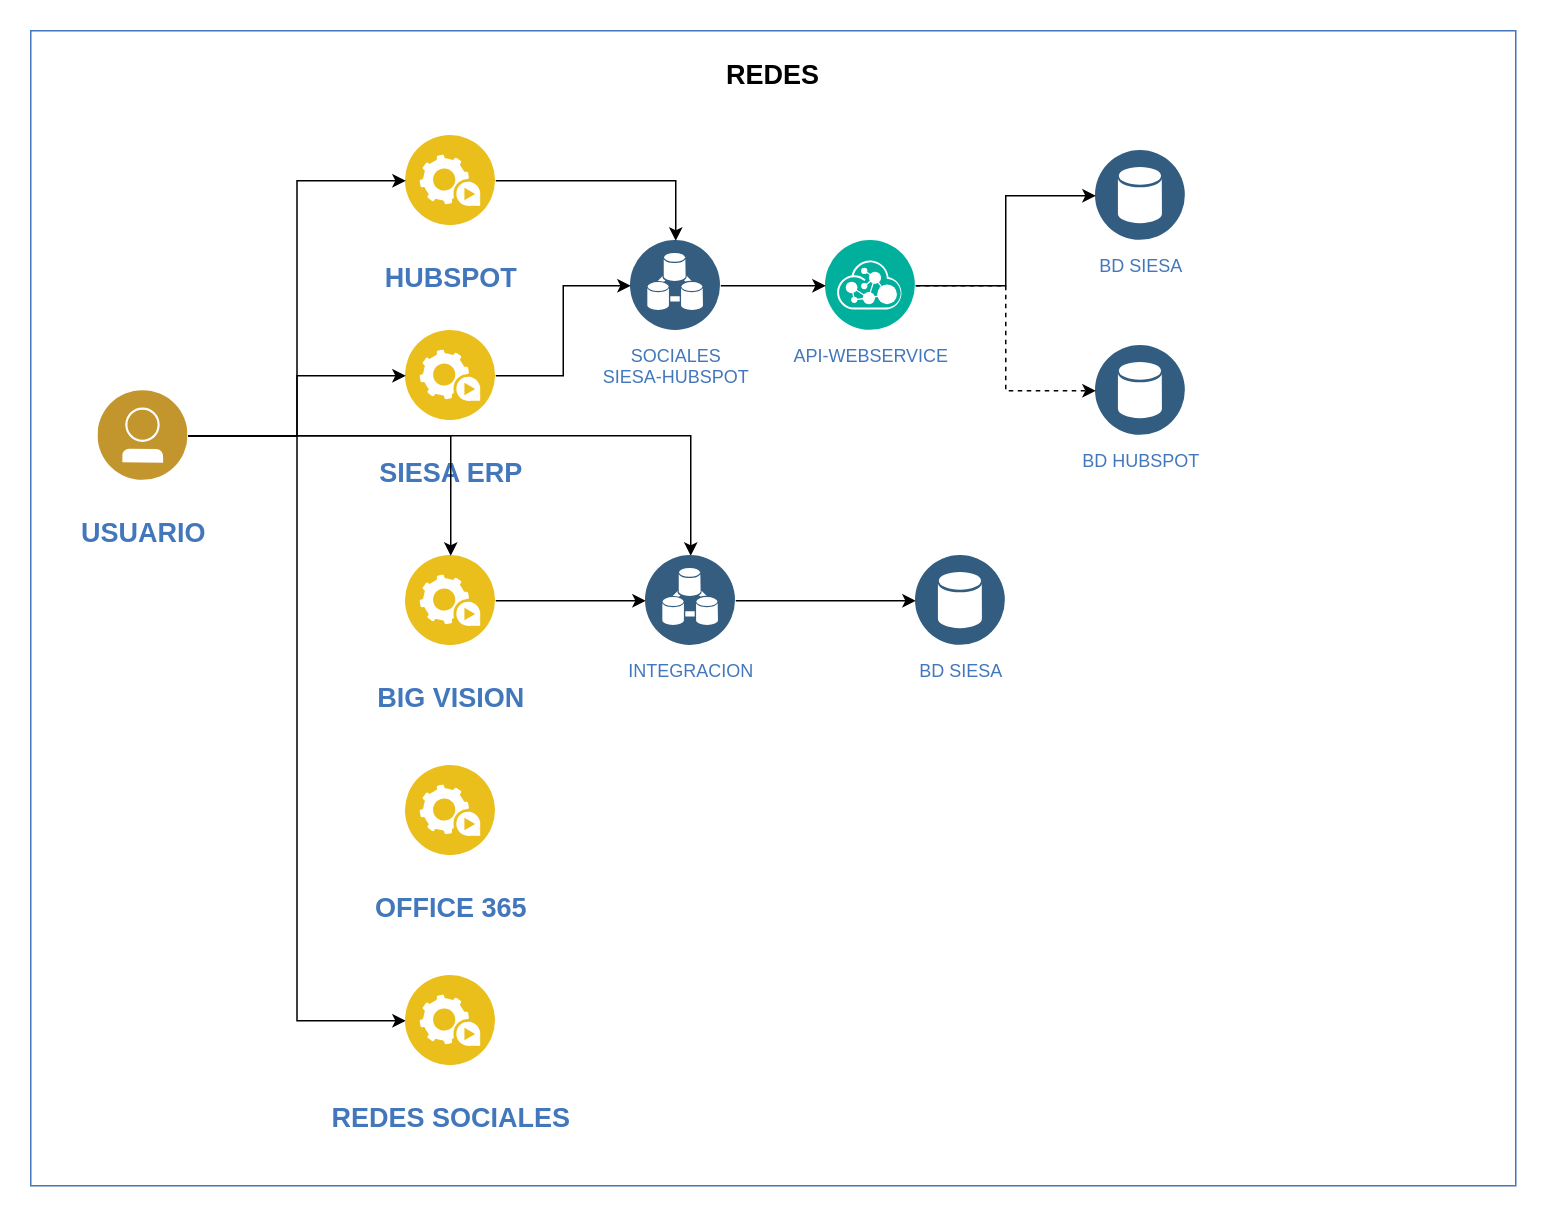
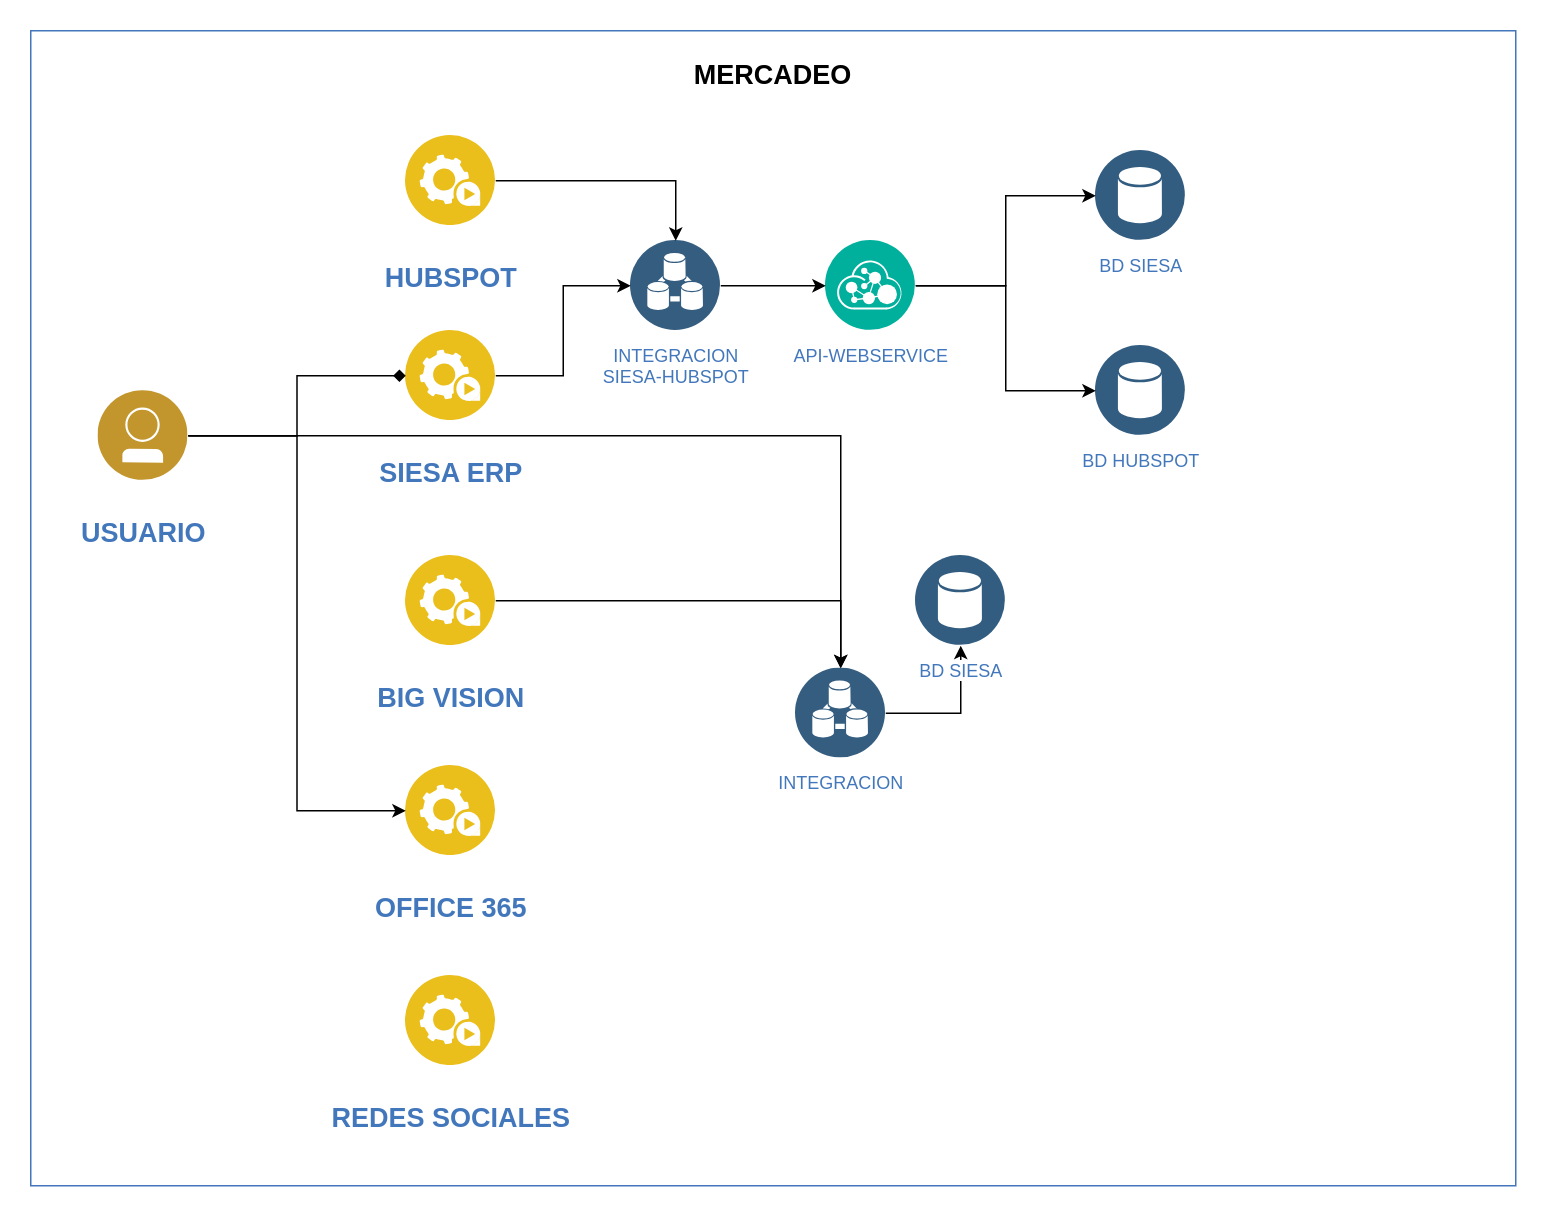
(773, 49) -> (773, 49)
(297, 228) -> none
(677, 367) -> (677, 367)
(394, 376) -> (393, 376)
(1006, 377) -> (1006, 377)
(451, 492) -> (348, 811)
(691, 601) -> (841, 713)
(297, 966) -> none
